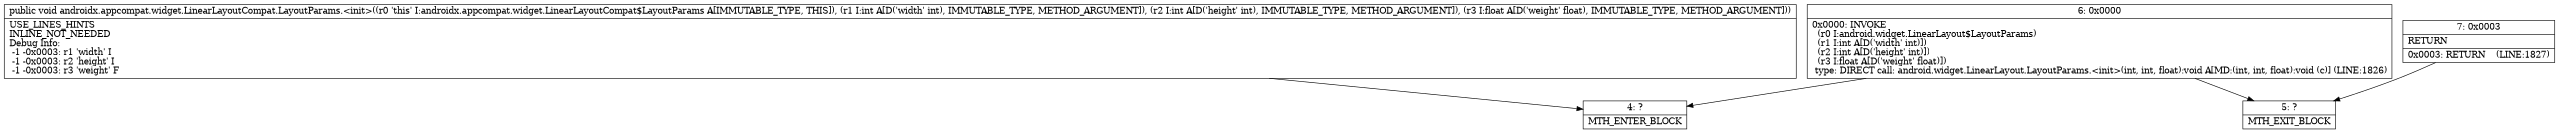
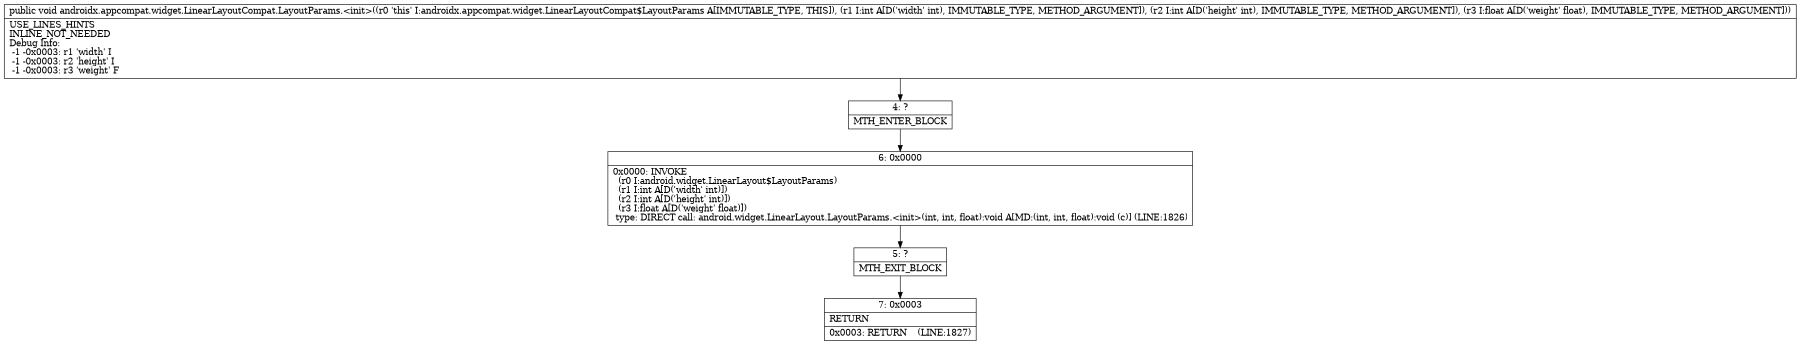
(2388, 82) -> (900, 284)
(1780, 92) -> (900, 137)
